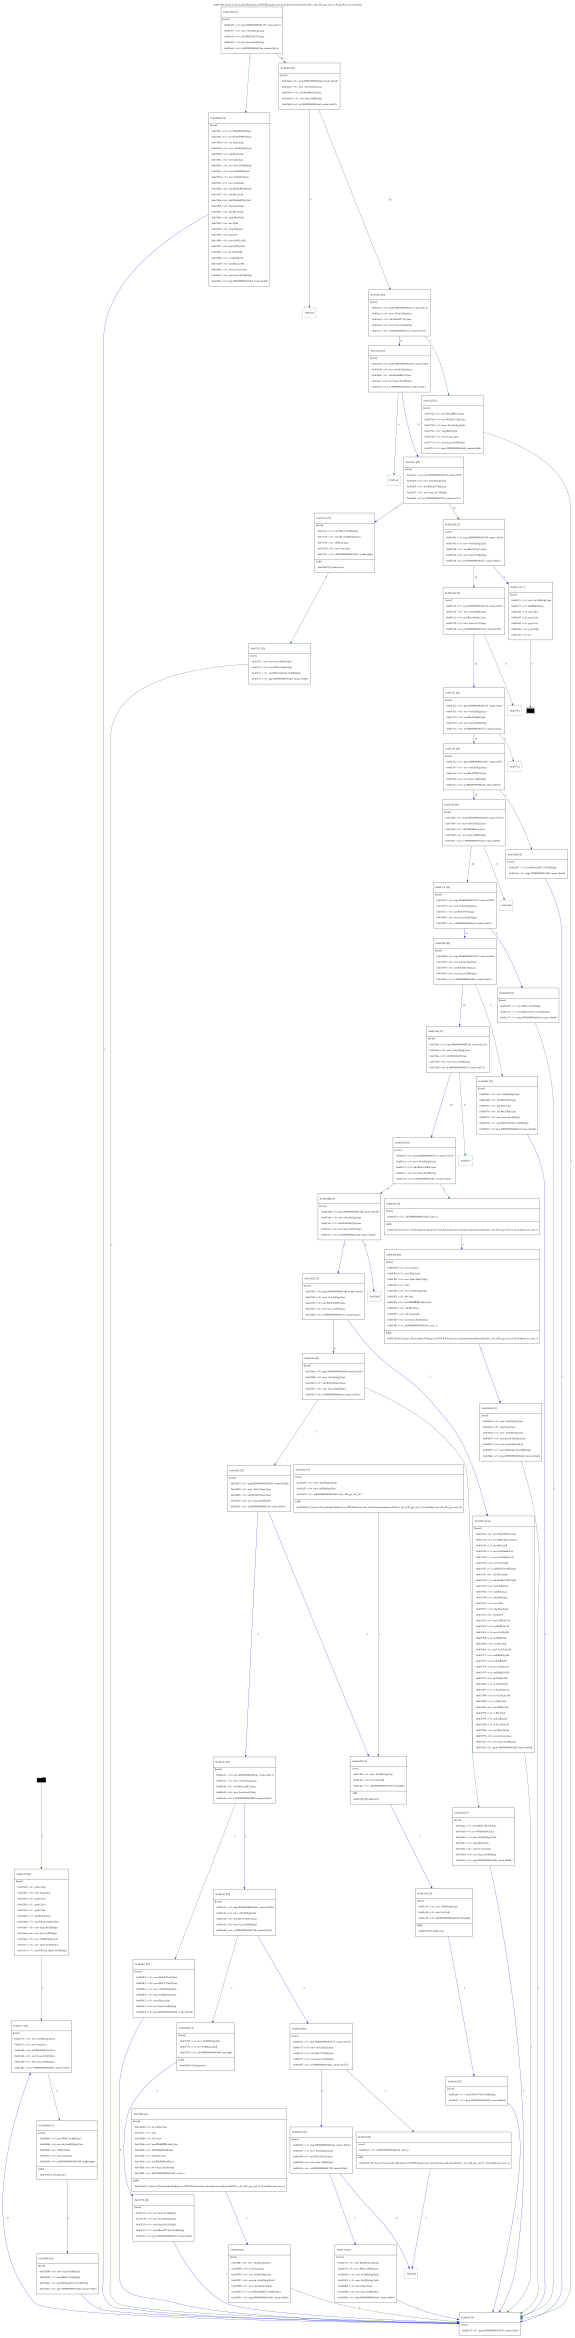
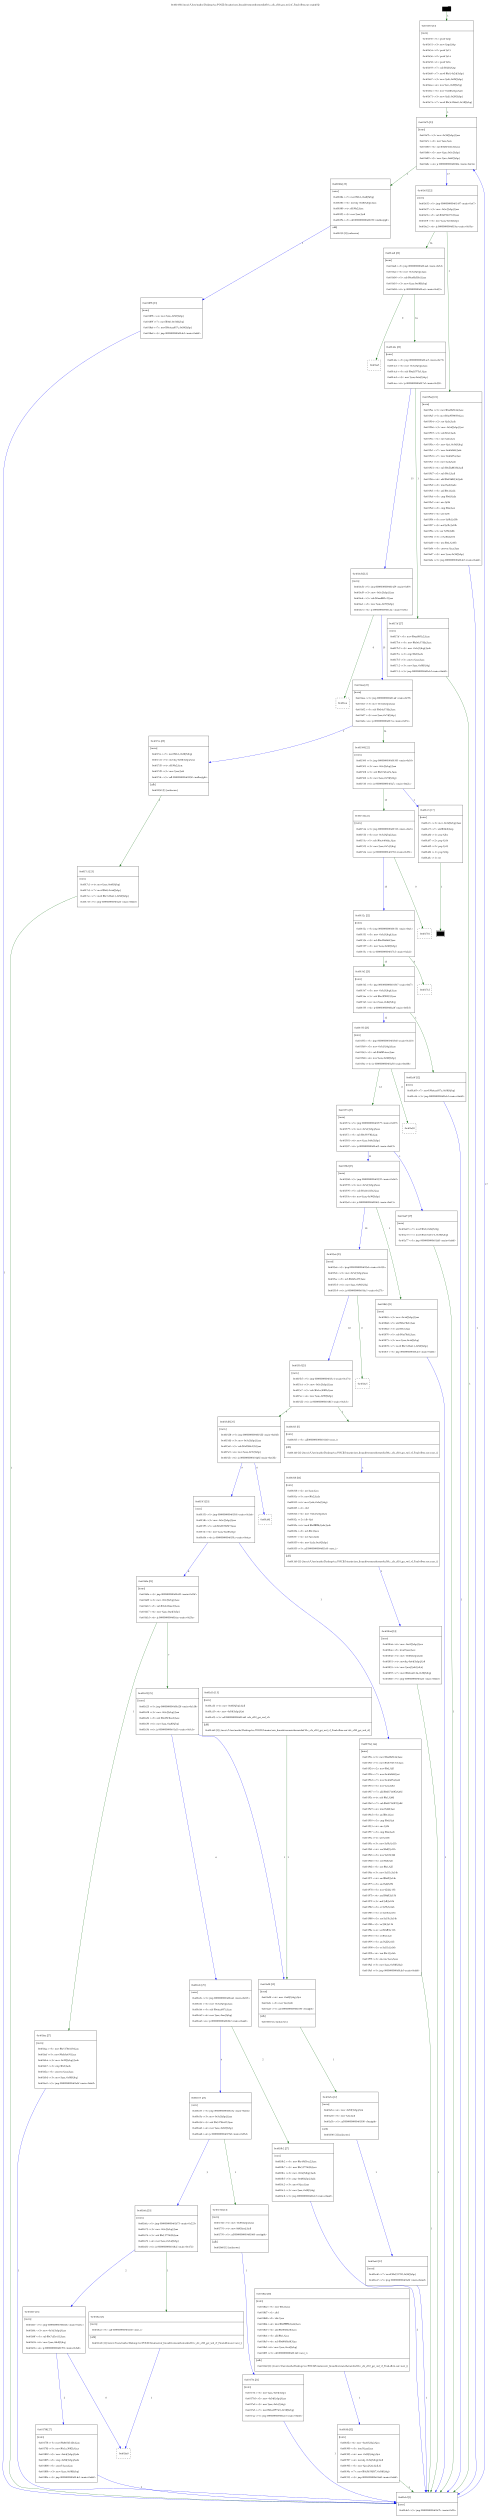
none -> (447, 176)
(411, 1845) -> (318, 2059)
